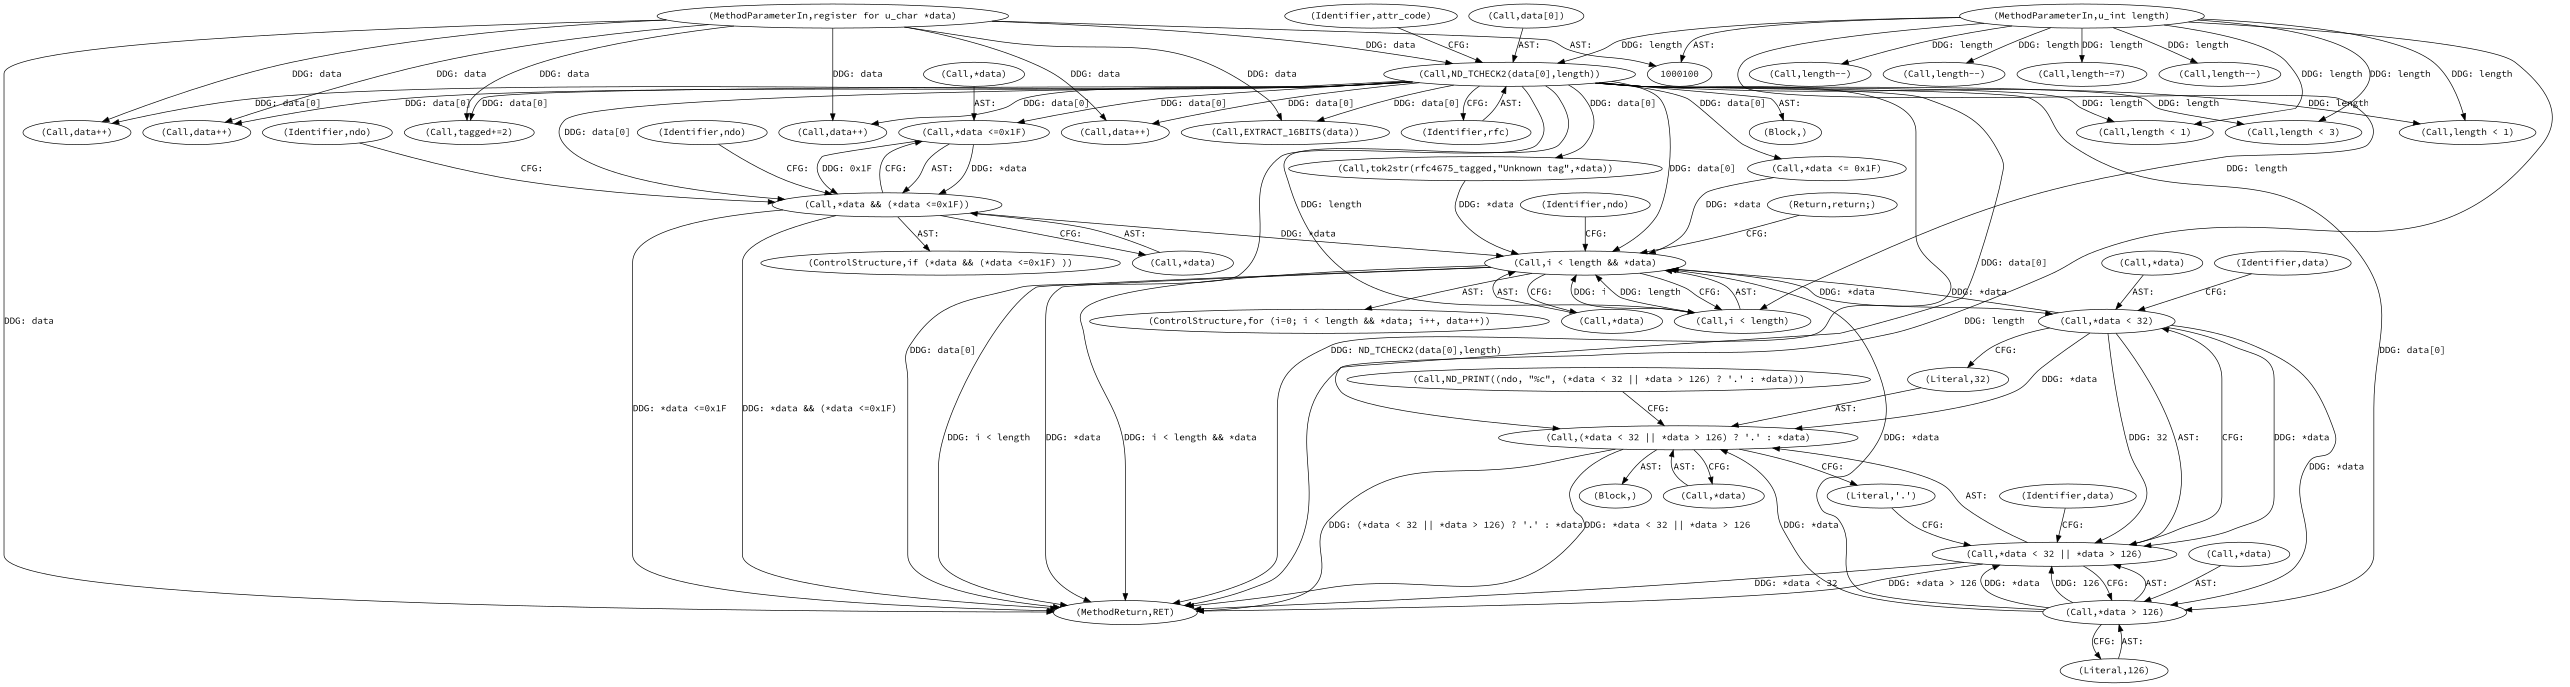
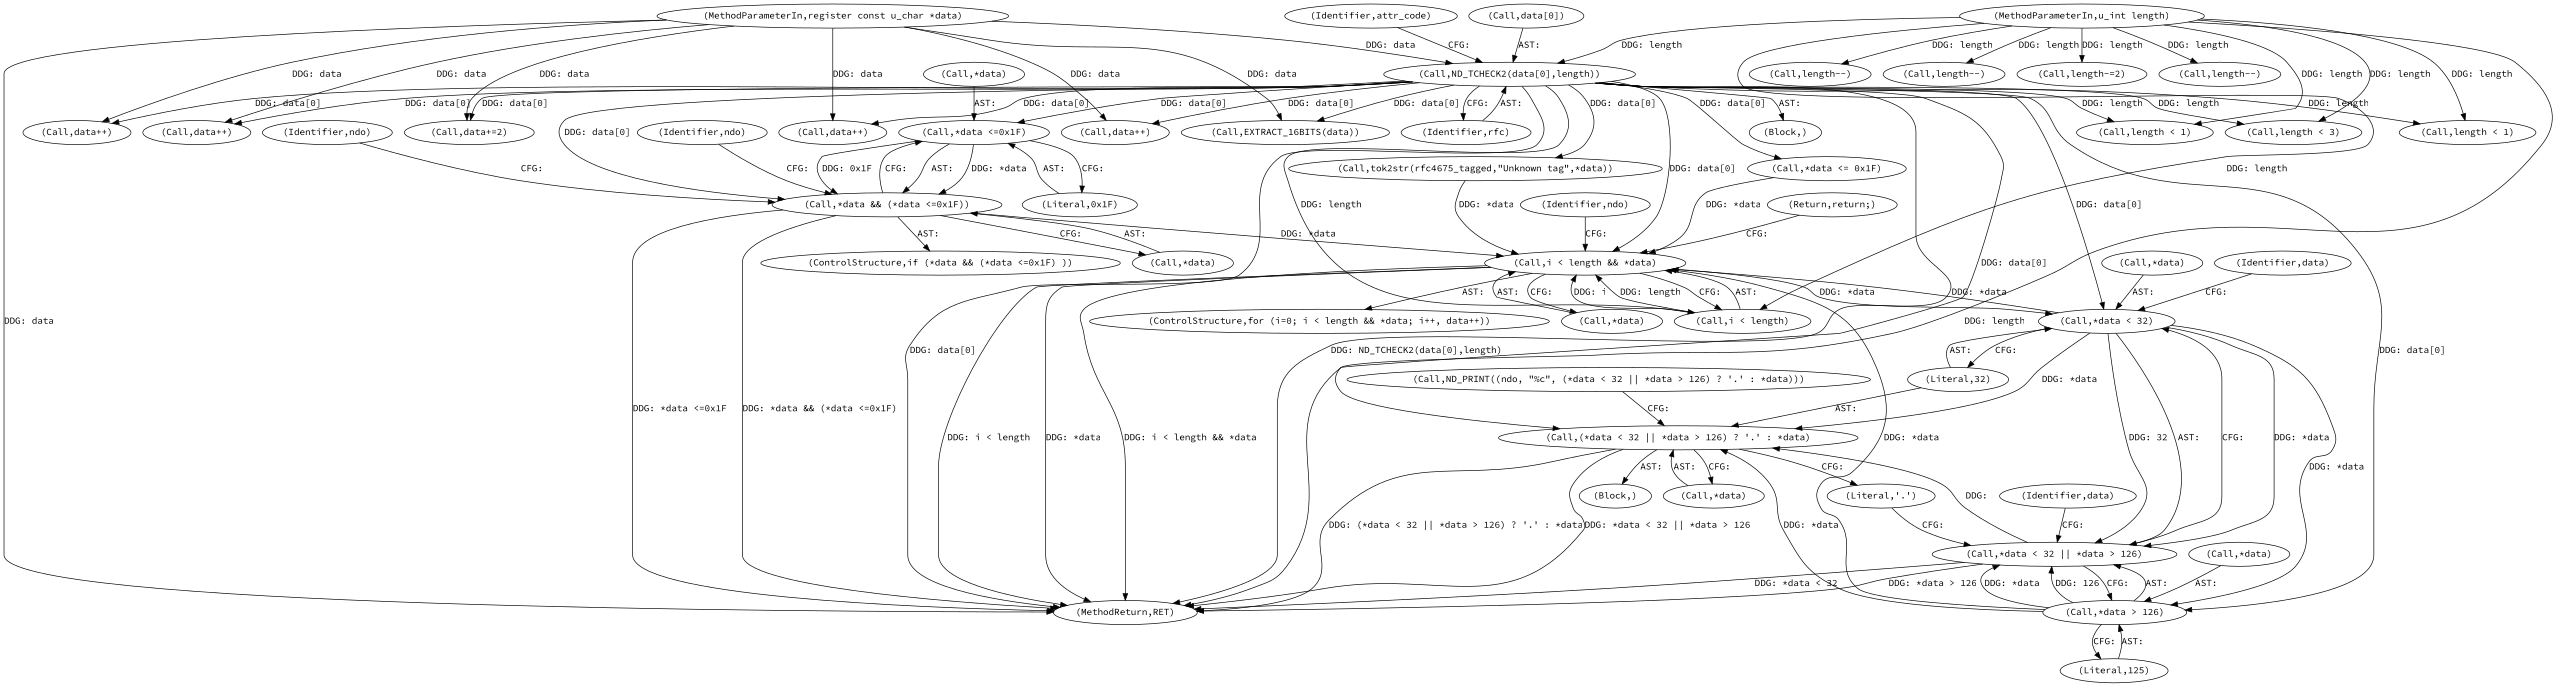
(833, 16) -> (833, 16)
(1680, 74) -> none
(2082, 74) -> (2082, 74)
none -> (2026, 109)
(469, 133) -> (469, 133)
none -> (1080, 205)
none -> (1985, 338)
(1980, 496) -> (1980, 496)
(2114, 671) -> (2114, 671)
